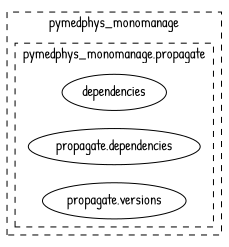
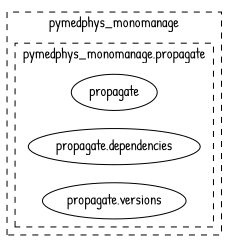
(114, 92) -> (114, 92)
